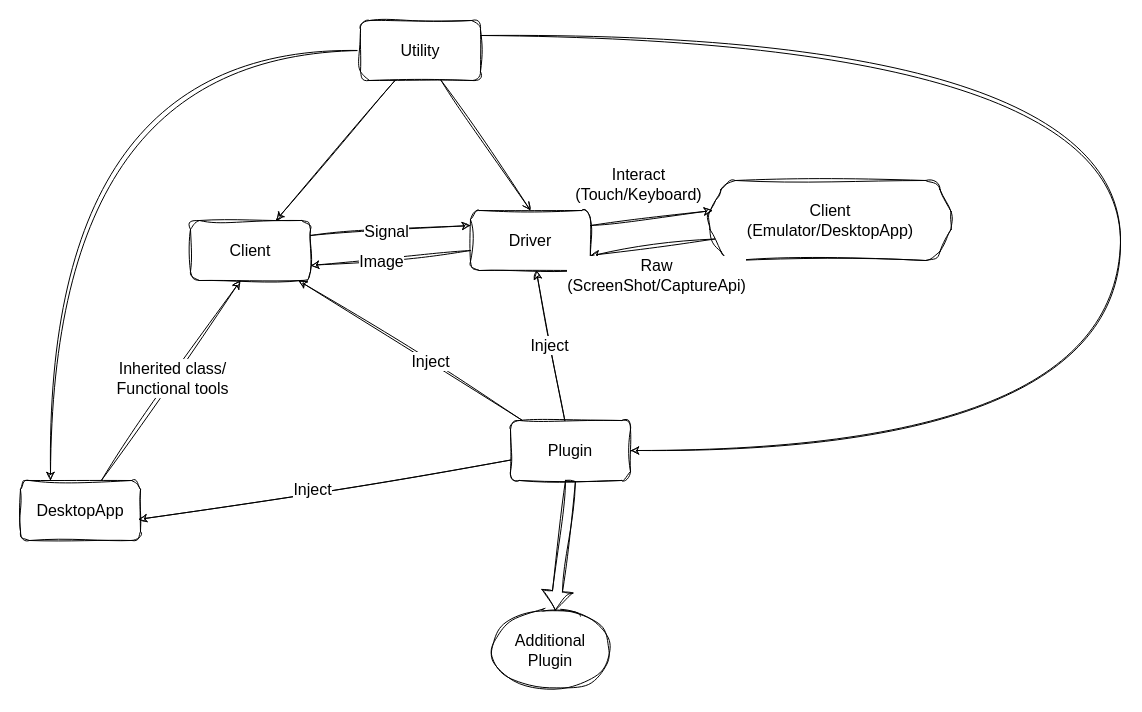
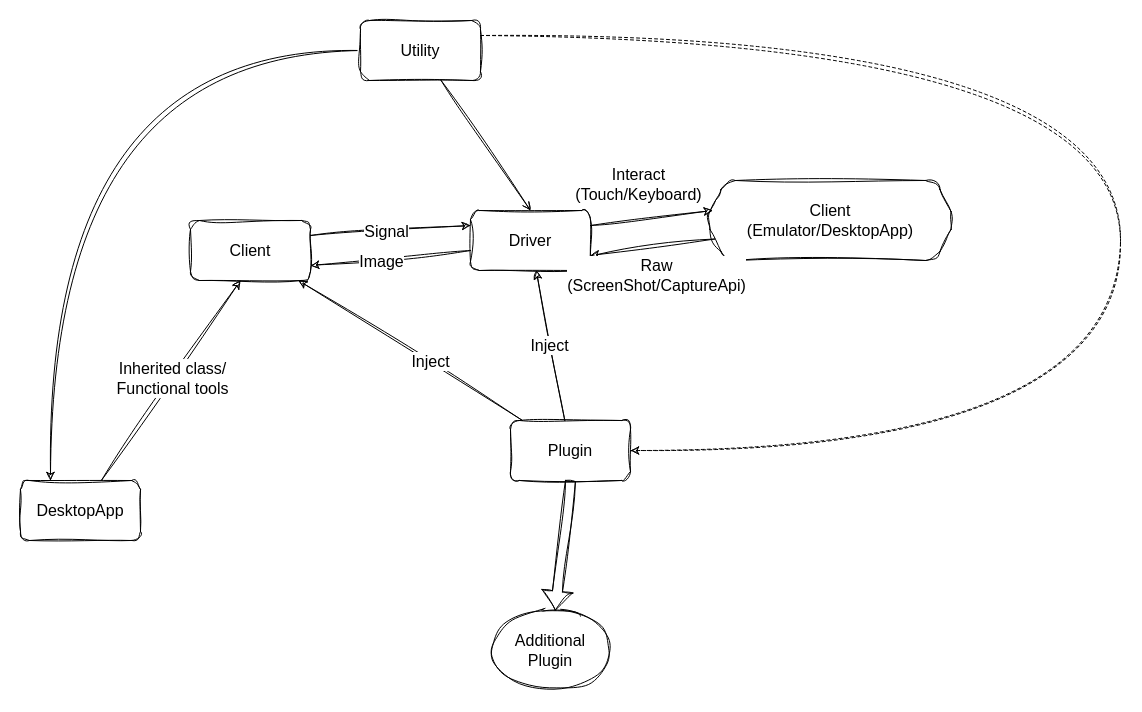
(831, 58) -> (831, 58)
(337, 148) -> none
(327, 489) -> none
